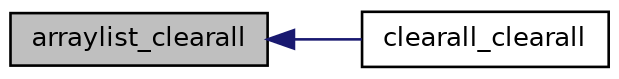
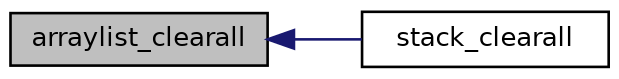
(485, 39) -> (485, 39)
